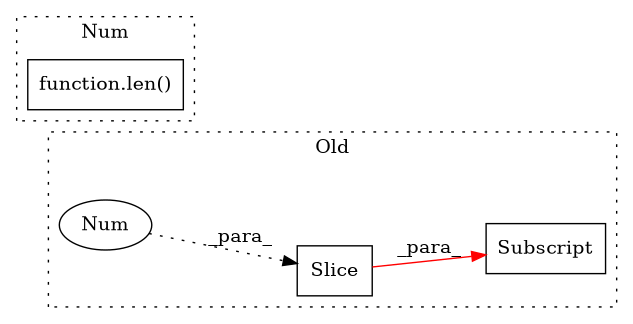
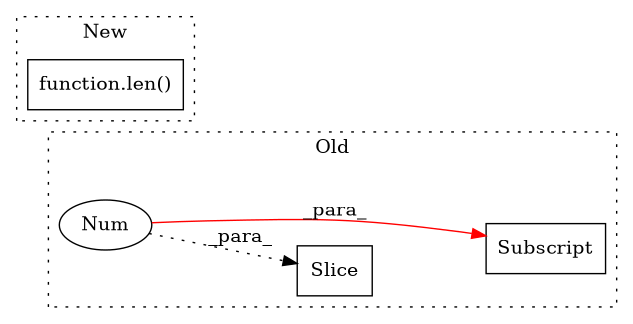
(106, 33) -> (106, 33)
(422, 262) -> (312, 220)
